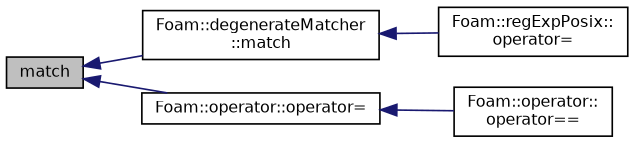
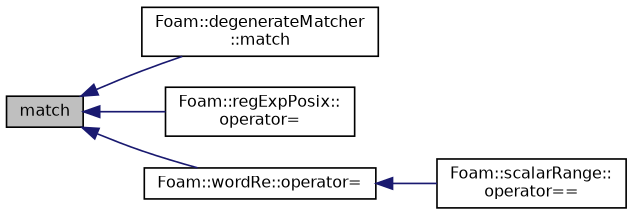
(418, 33) -> (133, 112)
(261, 108) -> (260, 183)
(533, 112) -> (532, 183)
